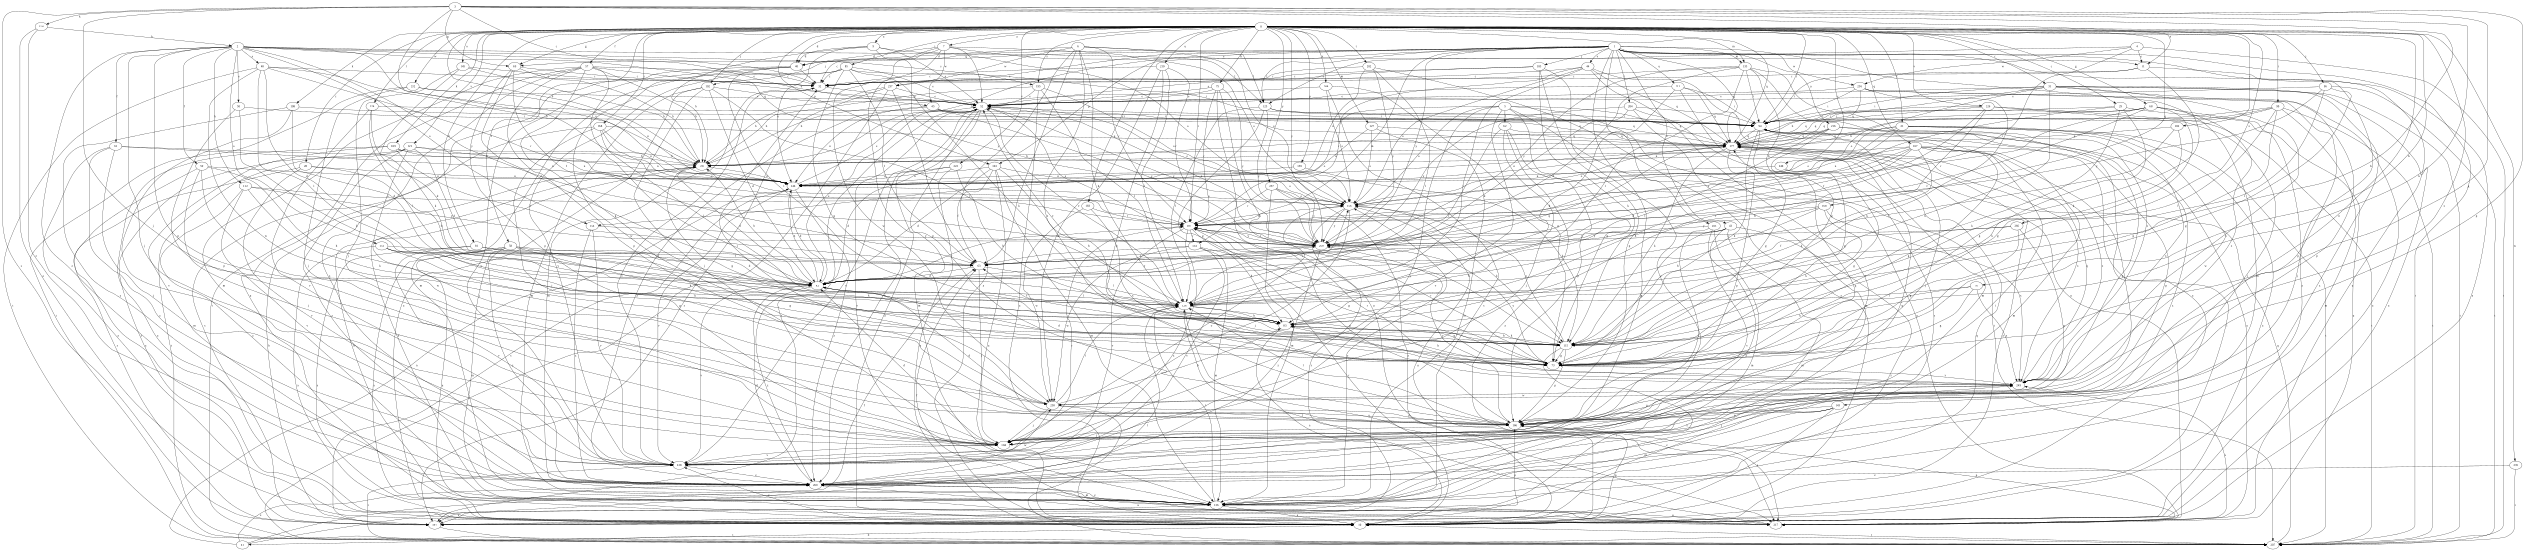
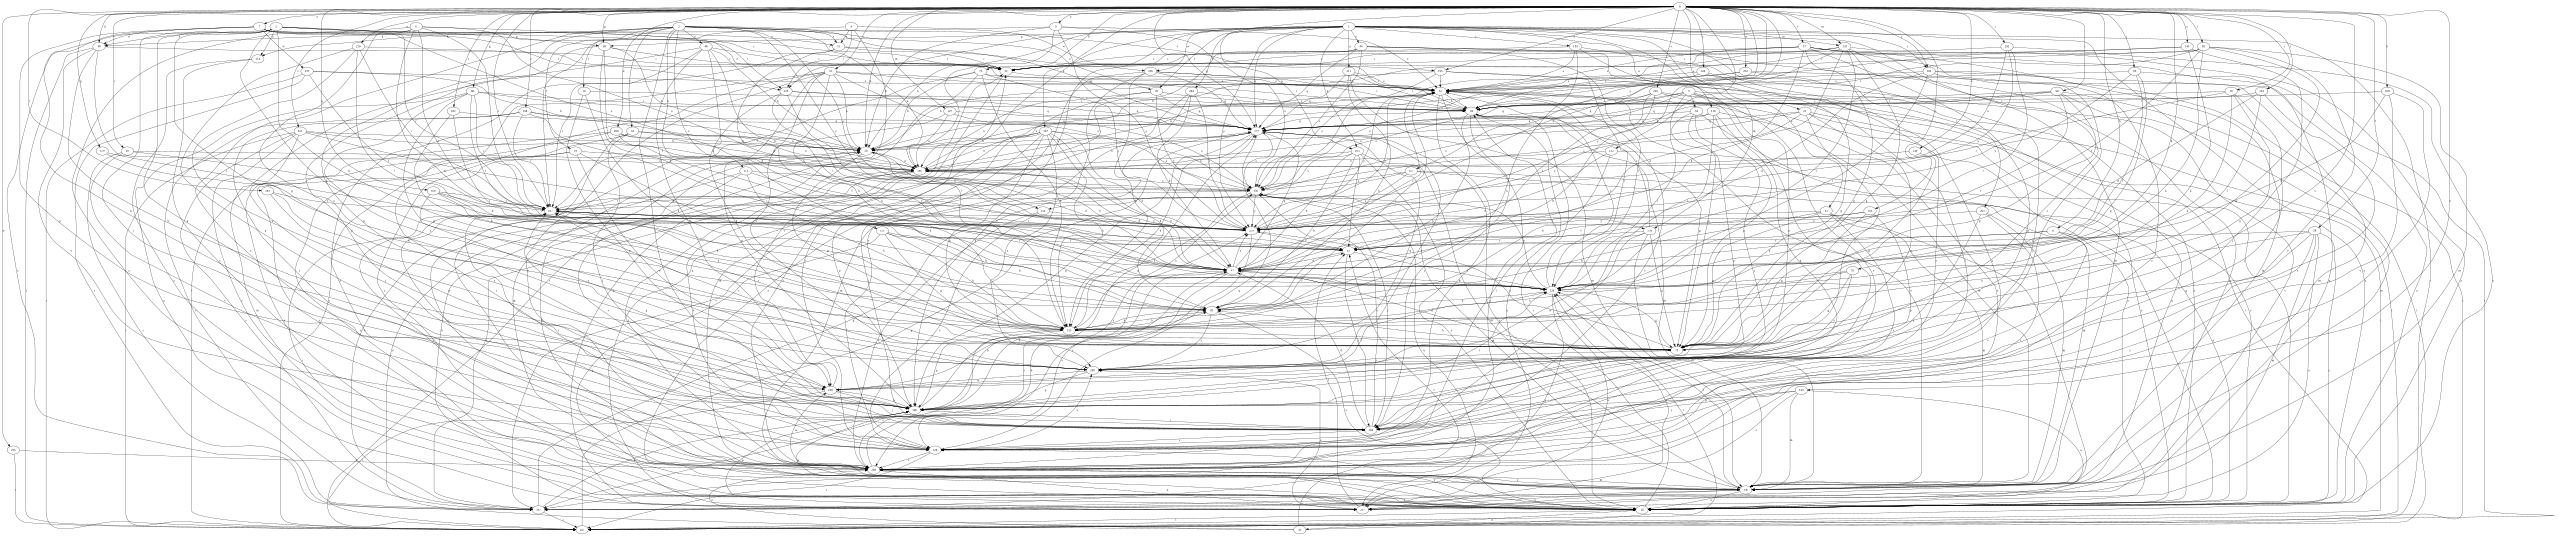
(138, 36) -> (406, 37)
(986, 68) -> none
(1554, 193) -> none
(1390, 471) -> (1198, 492)
